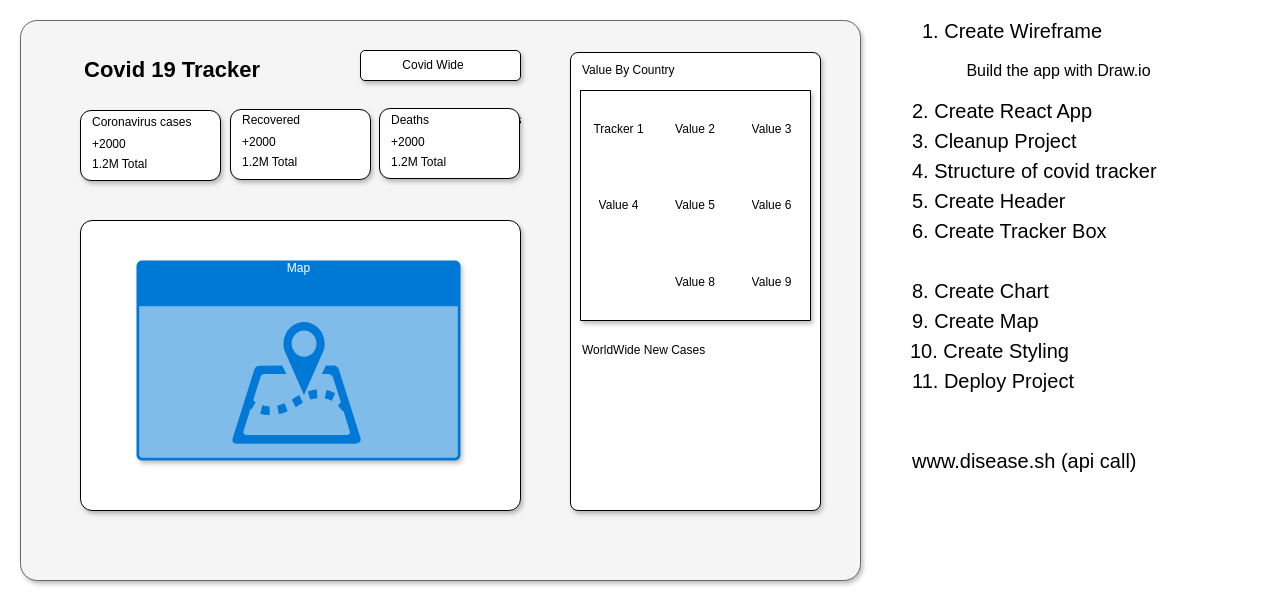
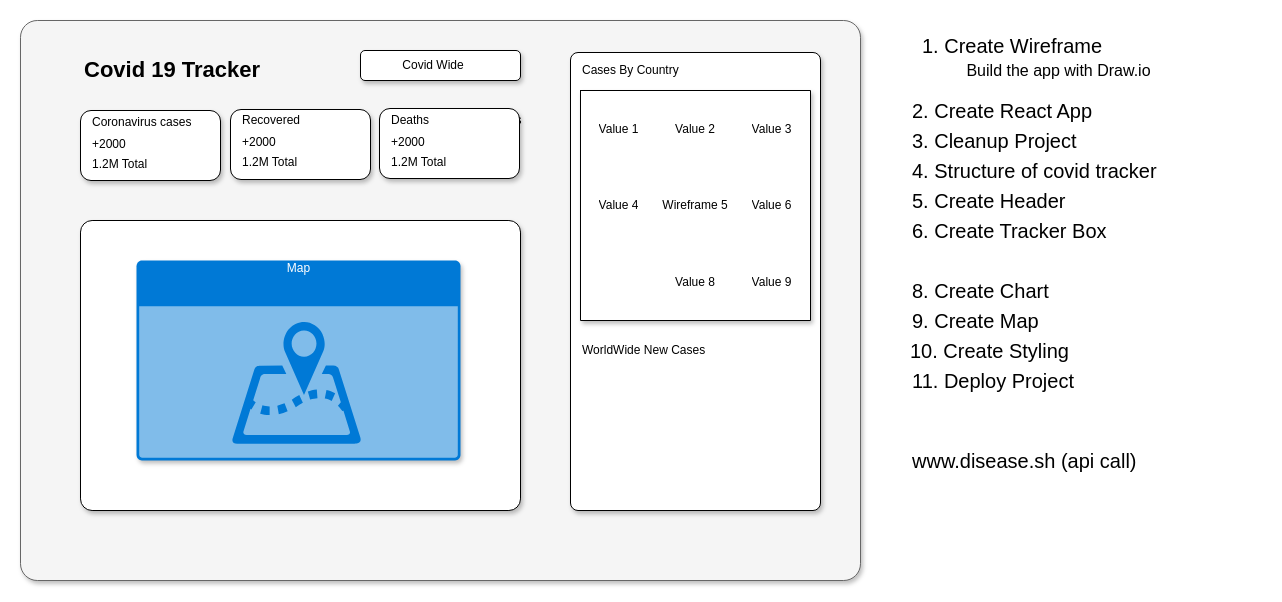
(1071, 31) -> (1071, 46)
(632, 71) -> (633, 71)
(619, 130) -> (619, 130)
(696, 206) -> (696, 206)
